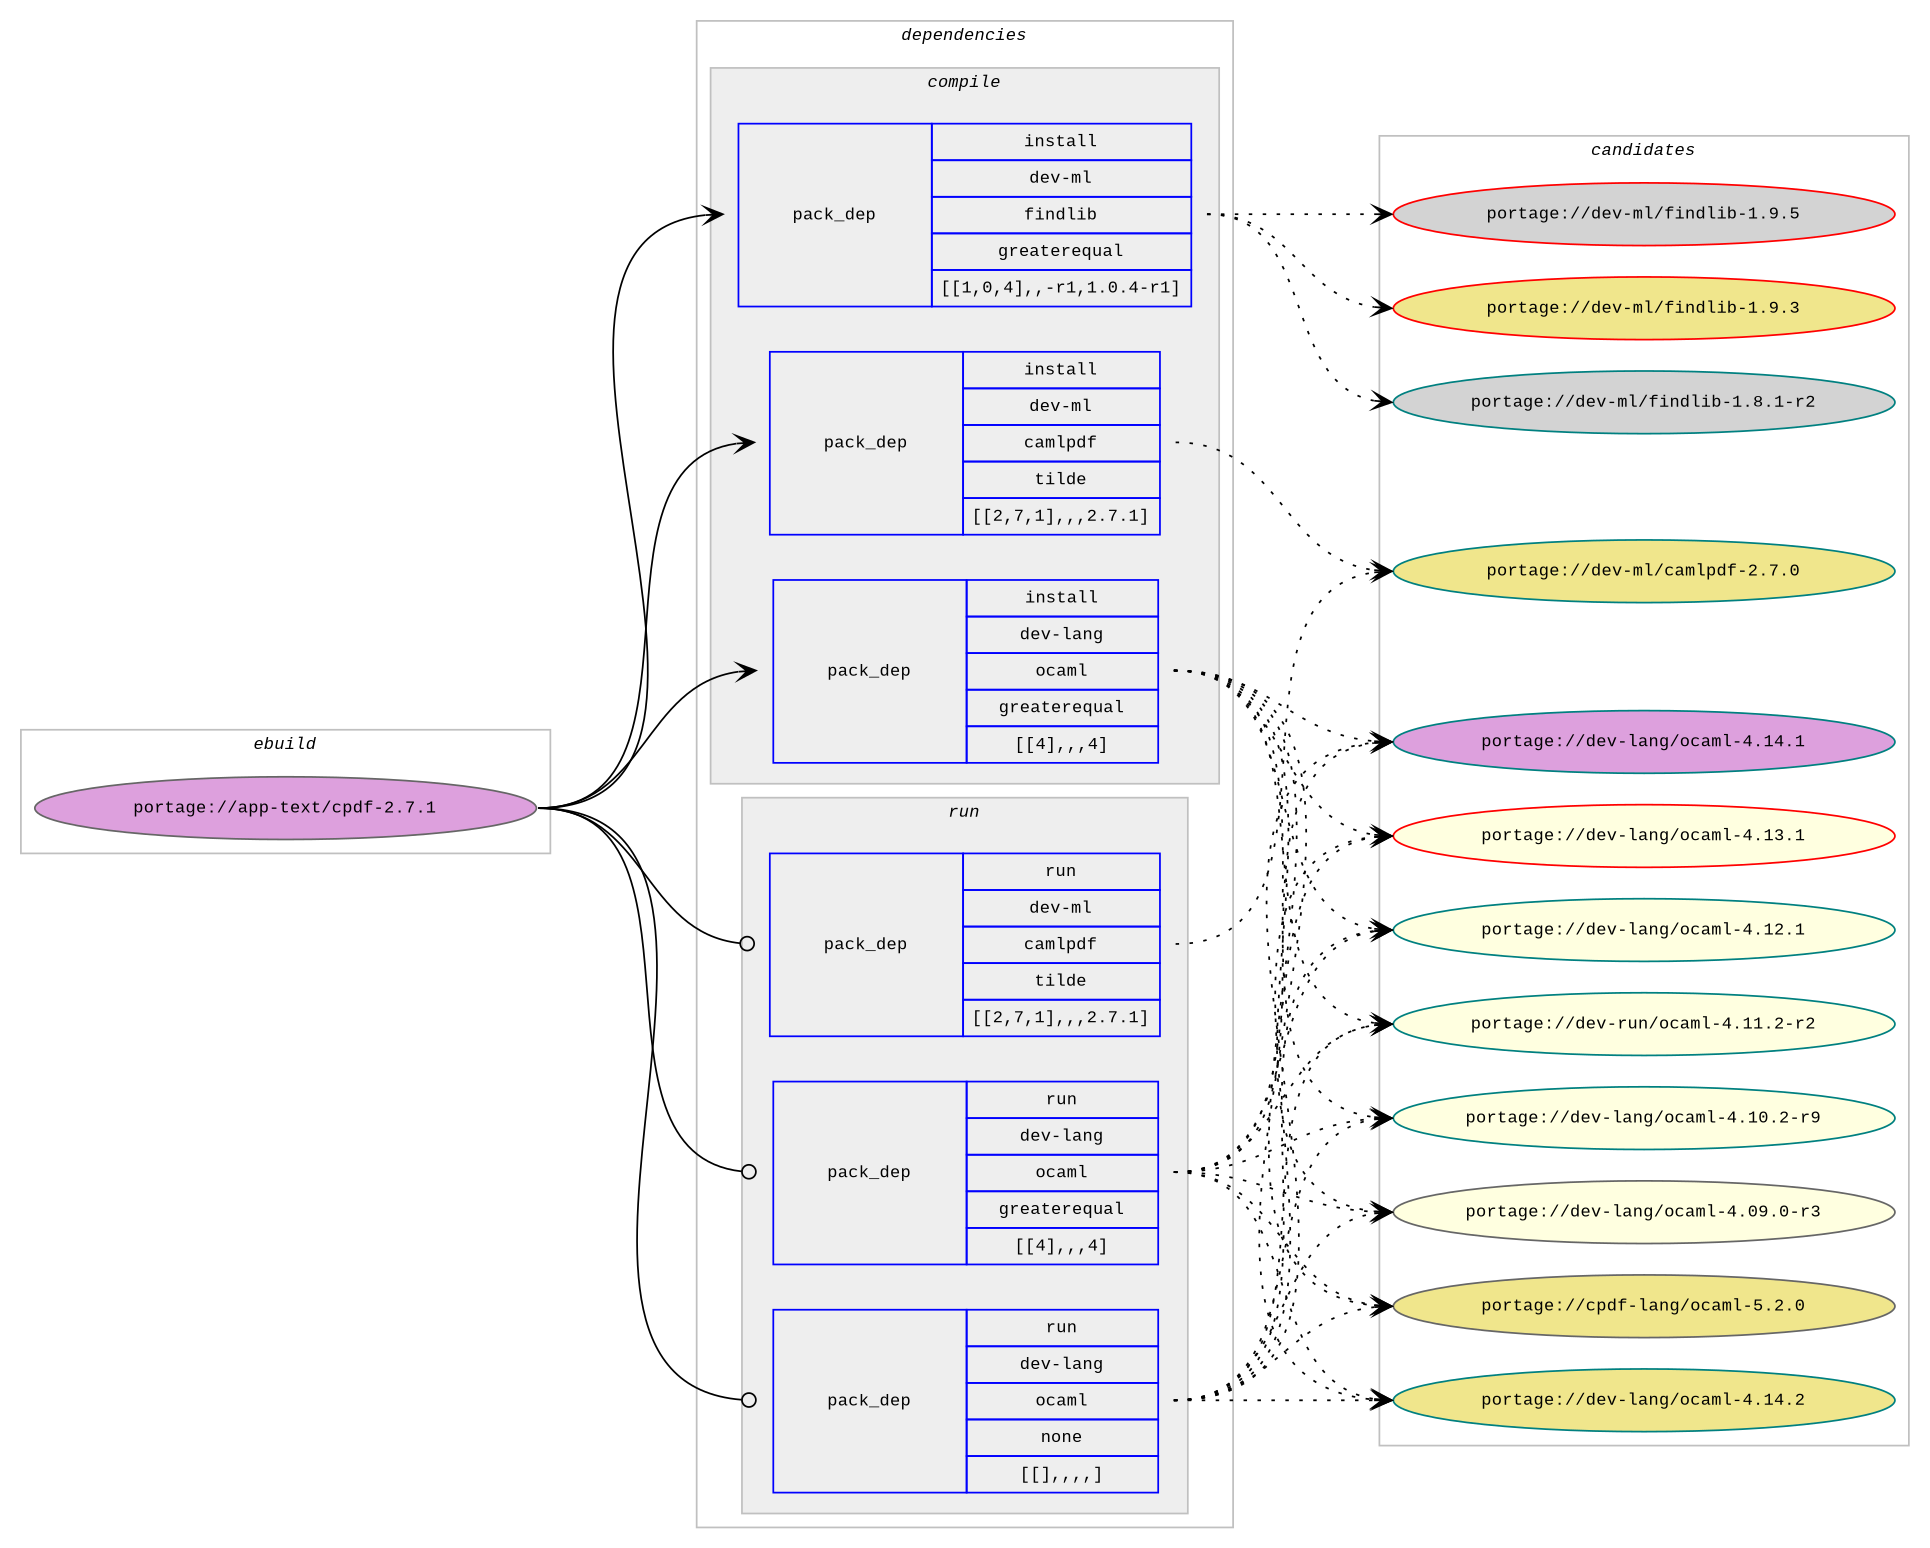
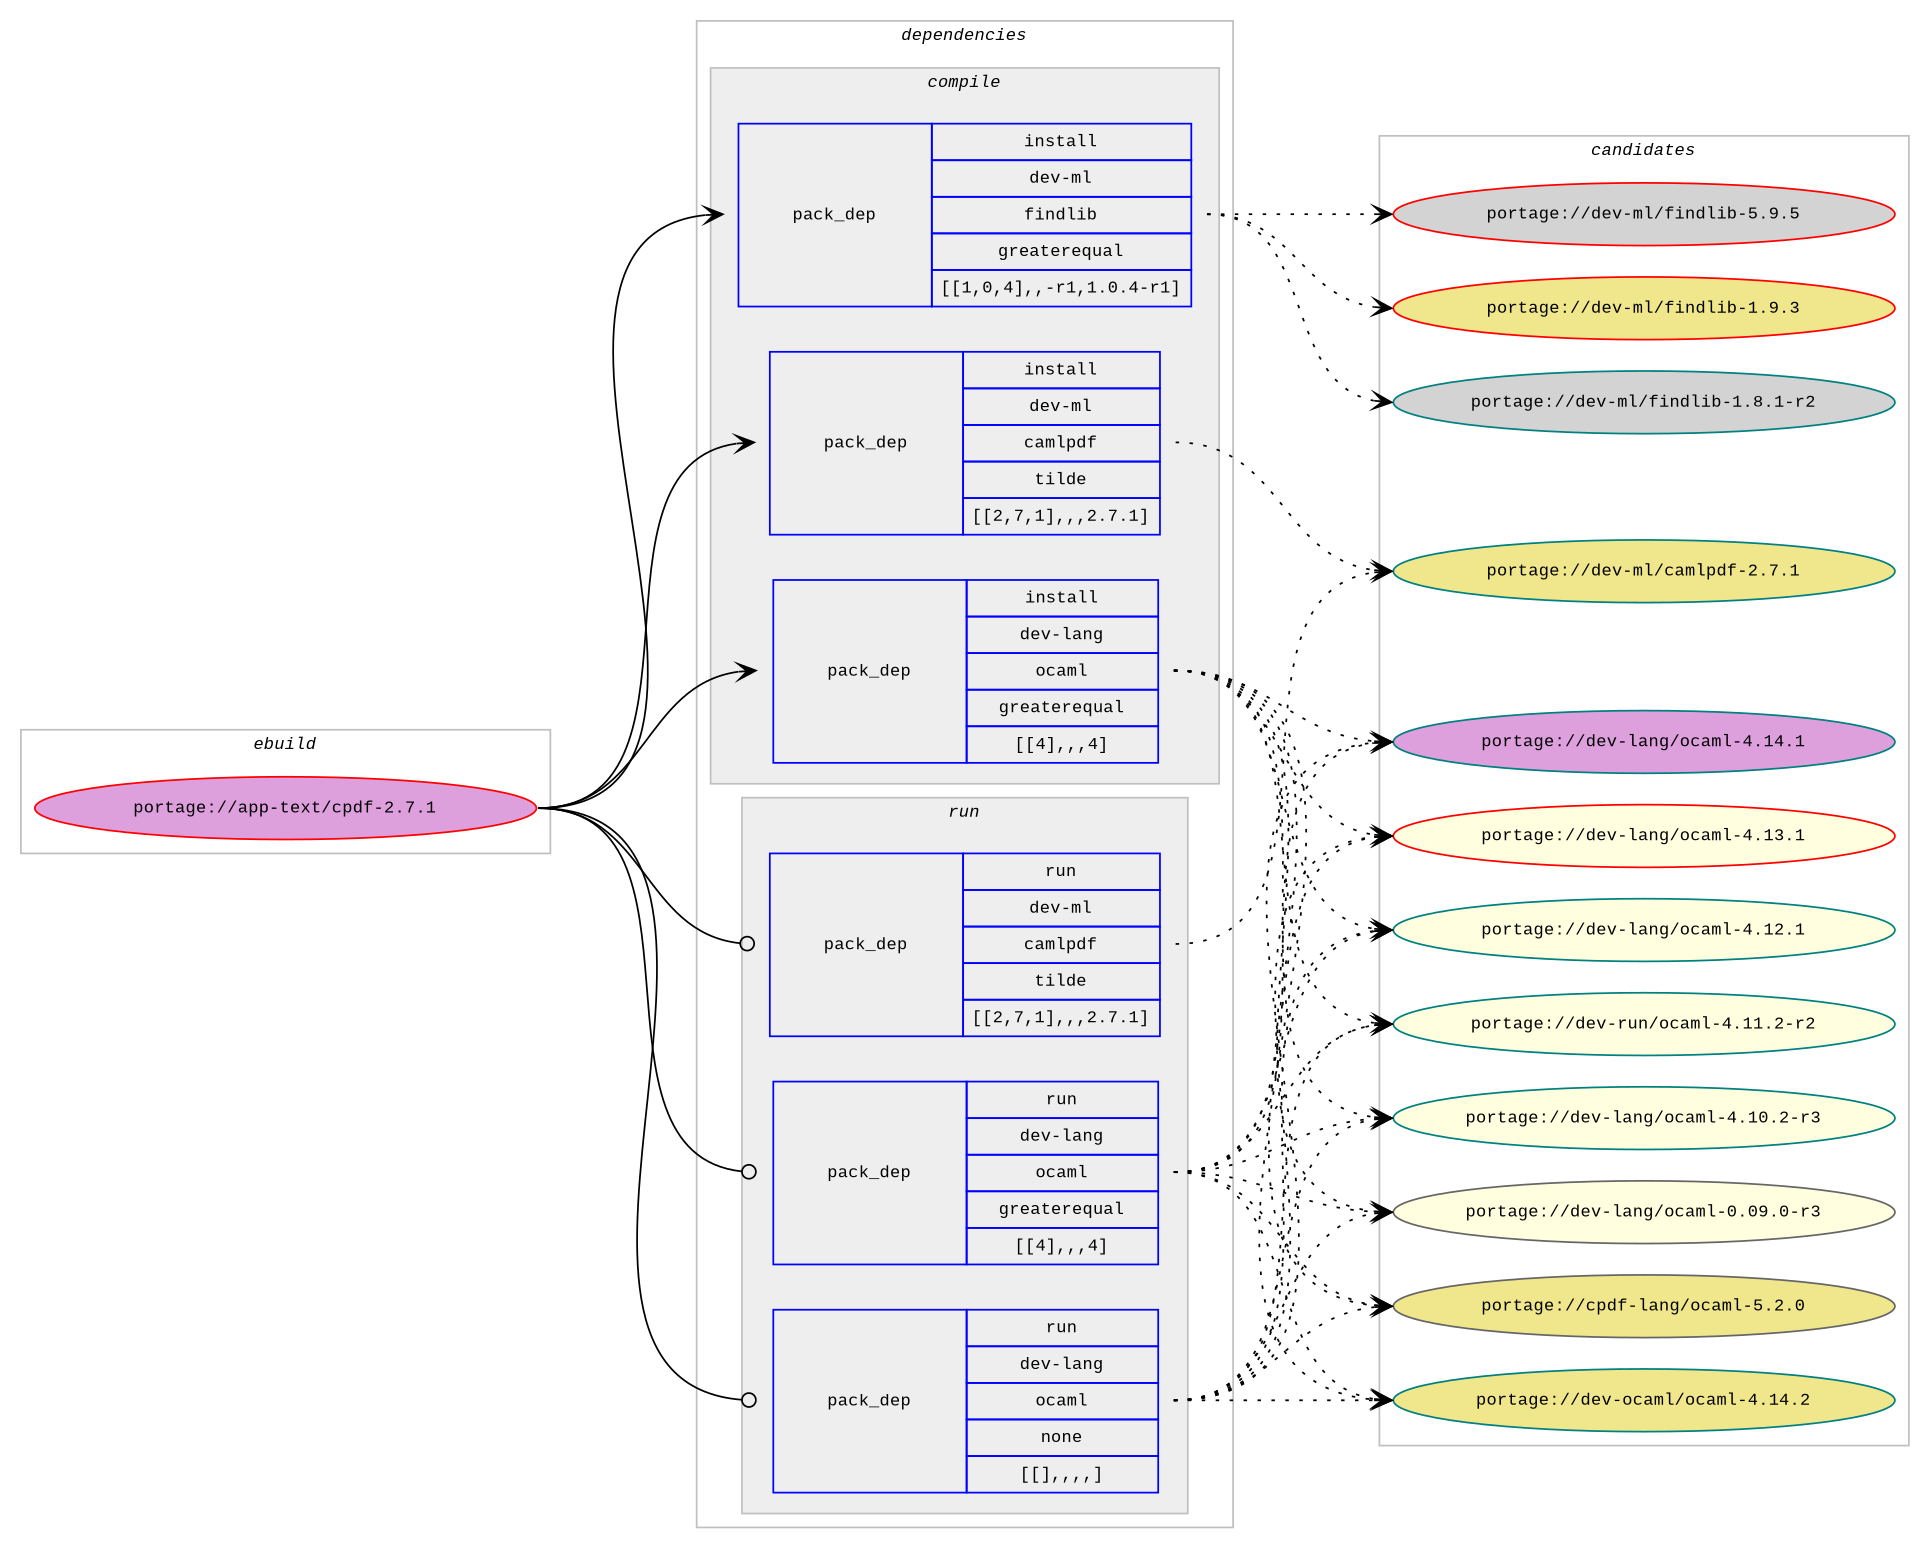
(1644, 214) -> (1644, 214)
(1644, 571) -> (1644, 571)
(286, 808) -> (286, 808)
(1644, 1118) -> (1644, 1118)
(1644, 1212) -> (1644, 1212)
(1644, 1400) -> (1644, 1400)
